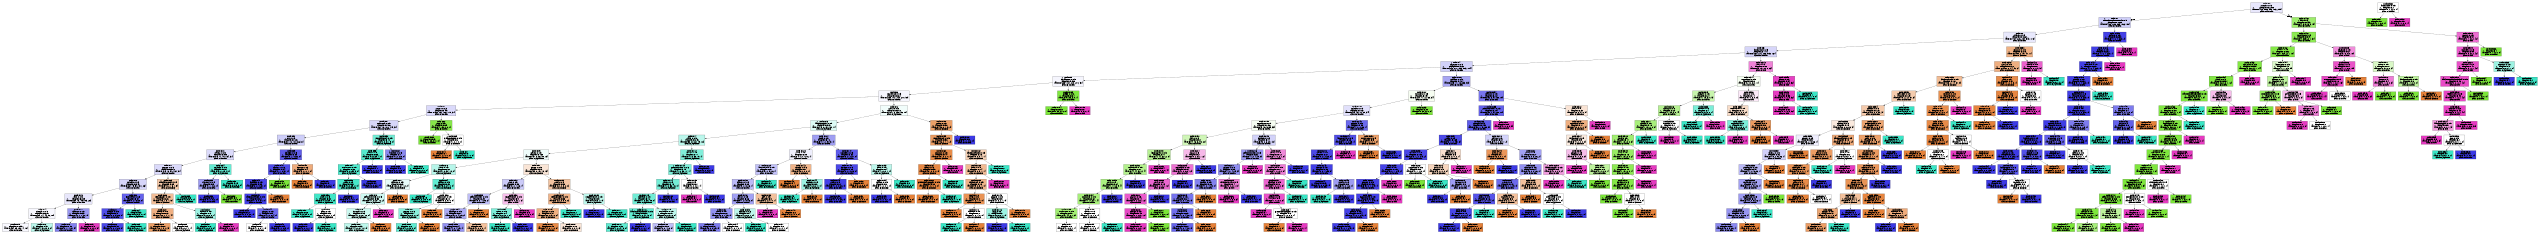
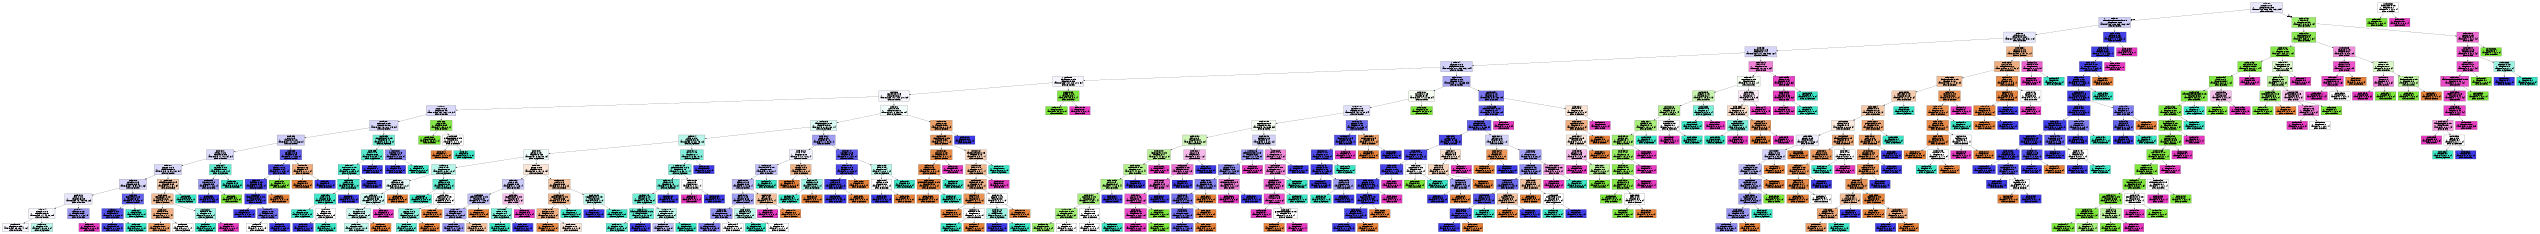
none -> (1761, 111)
none -> (1345, 170)
(66, 227) -> none
none -> (1043, 227)
